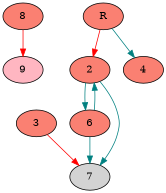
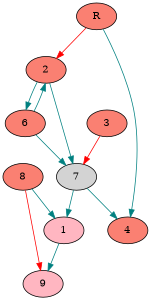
none -> (100, 201)
none -> (64, 230)
